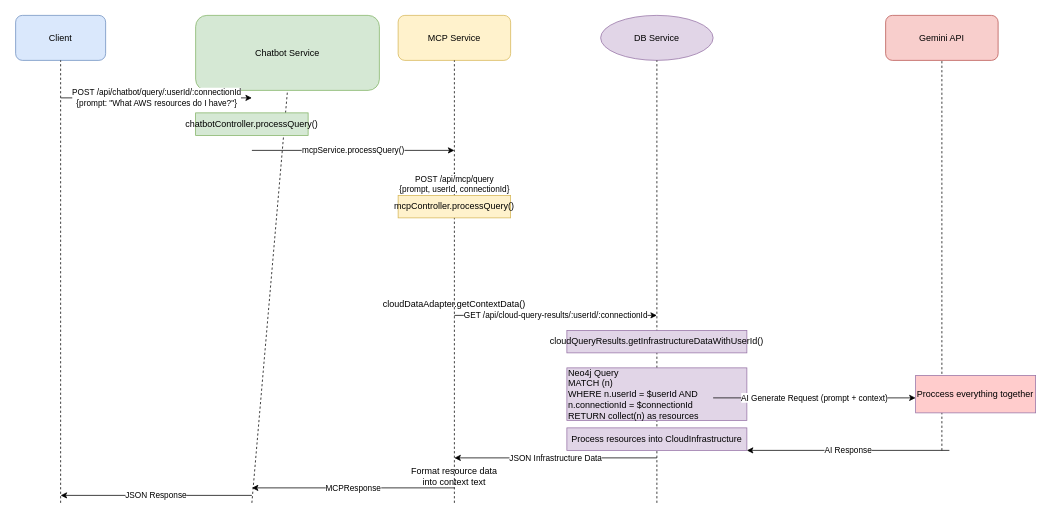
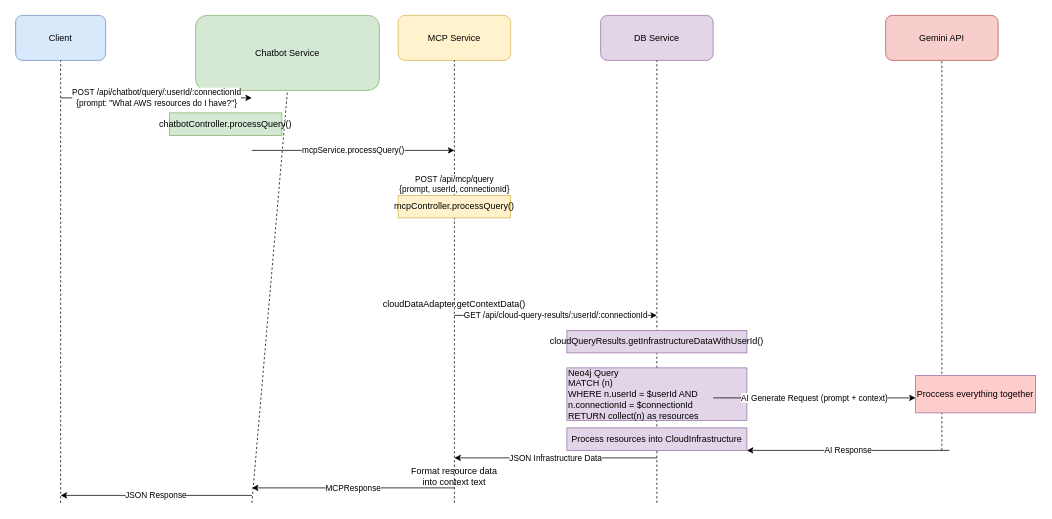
(657, 38) -> (657, 38)
(252, 124) -> (225, 124)
